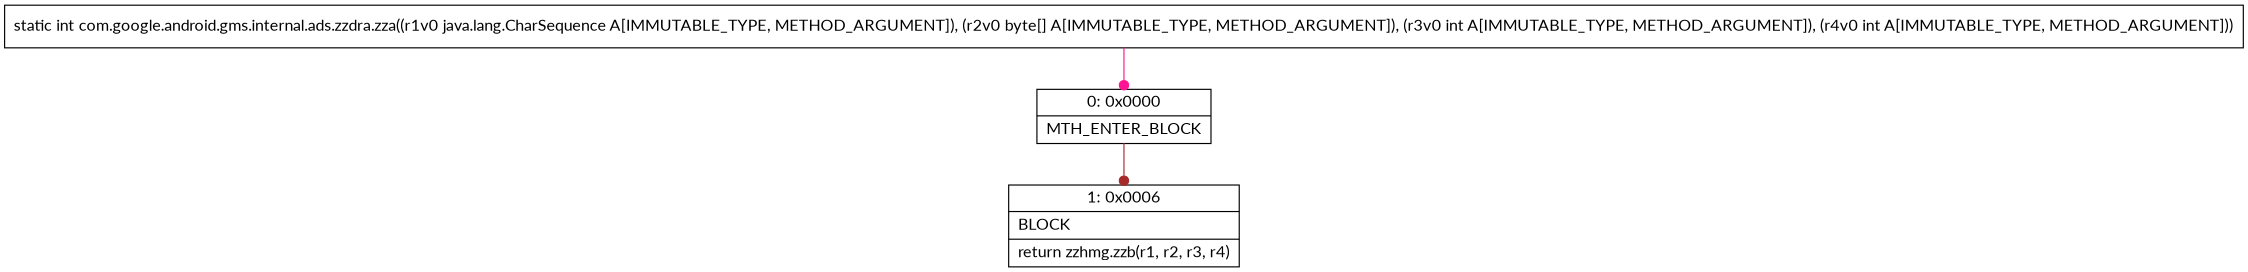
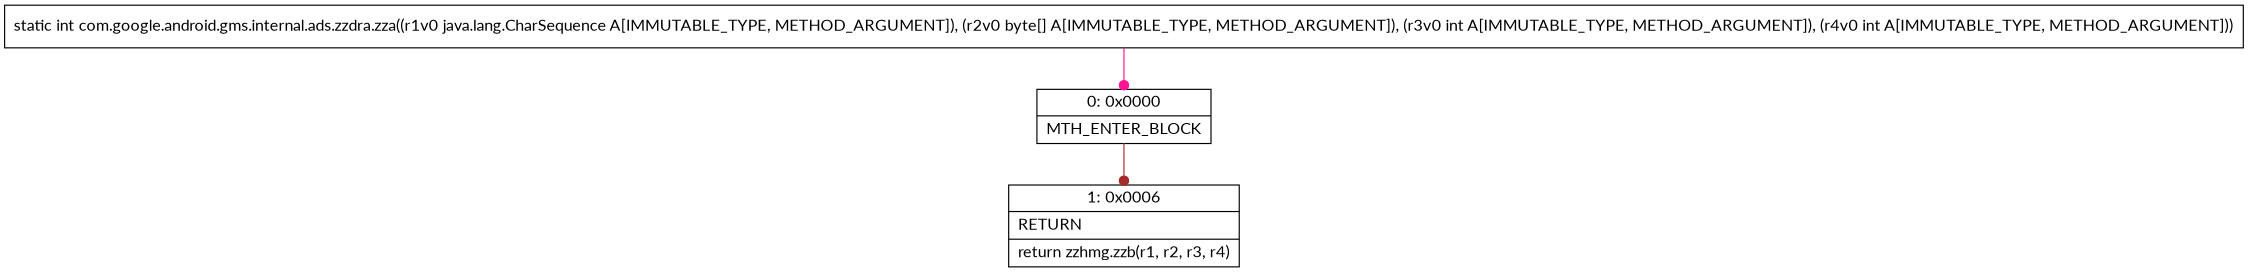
(1044, 225) -> (1050, 225)
